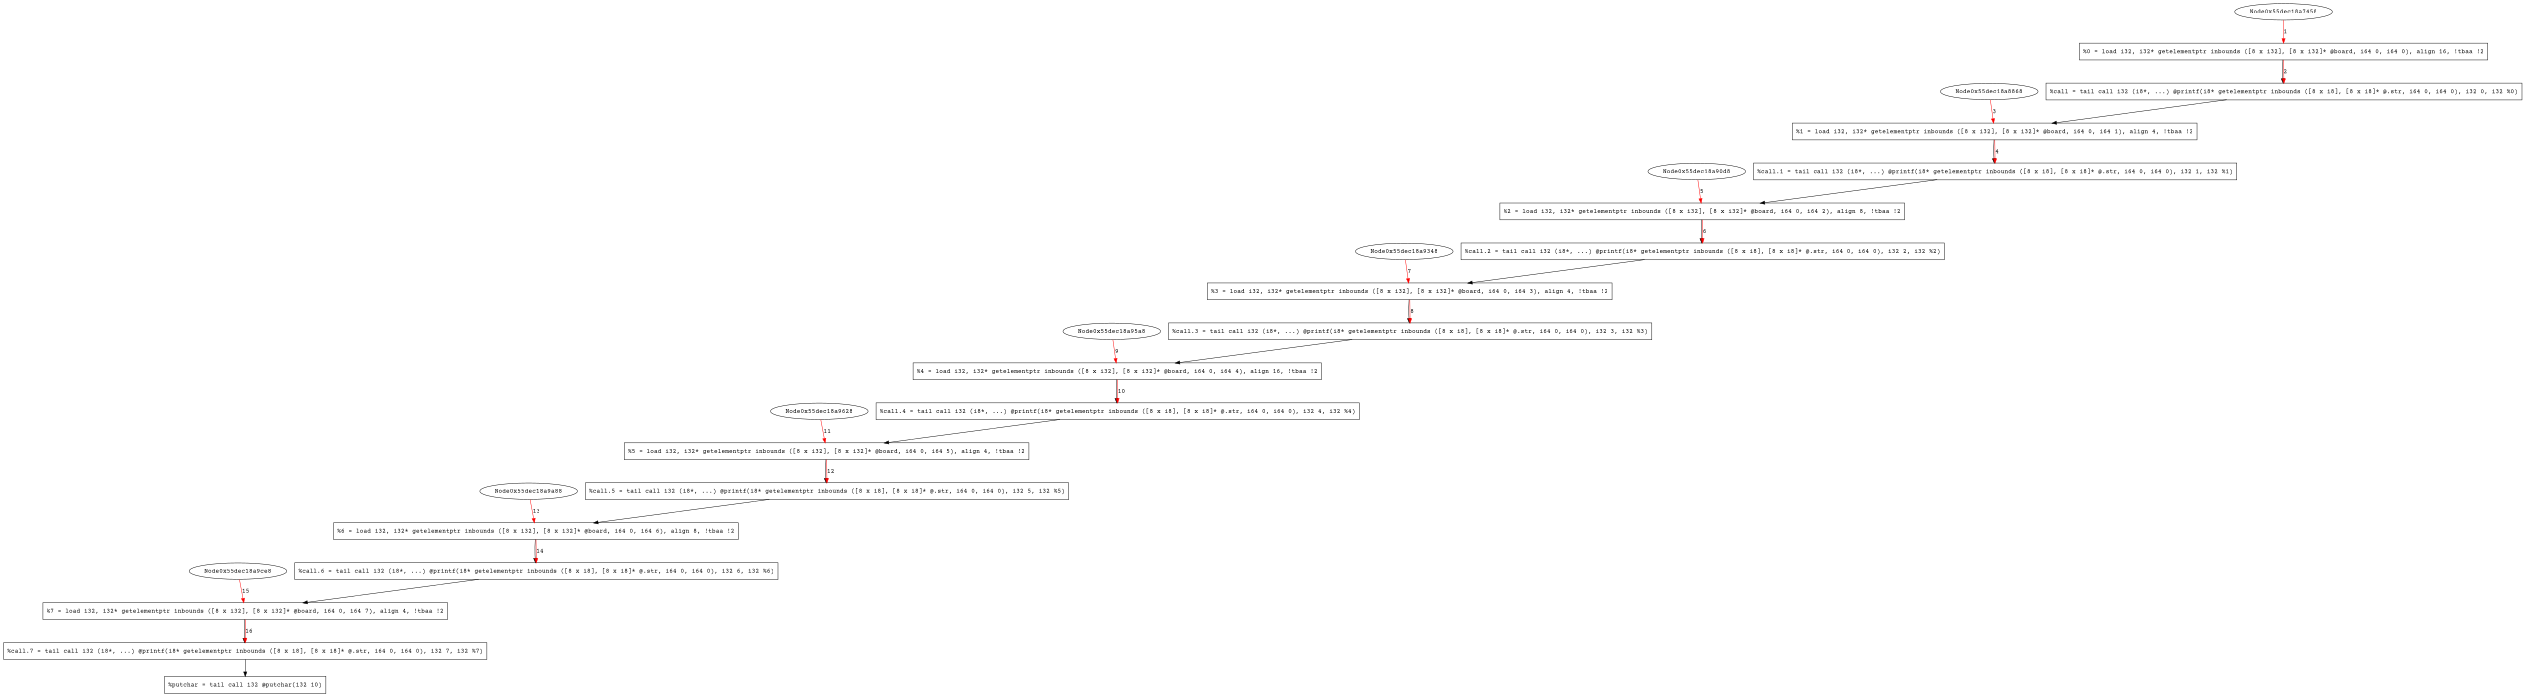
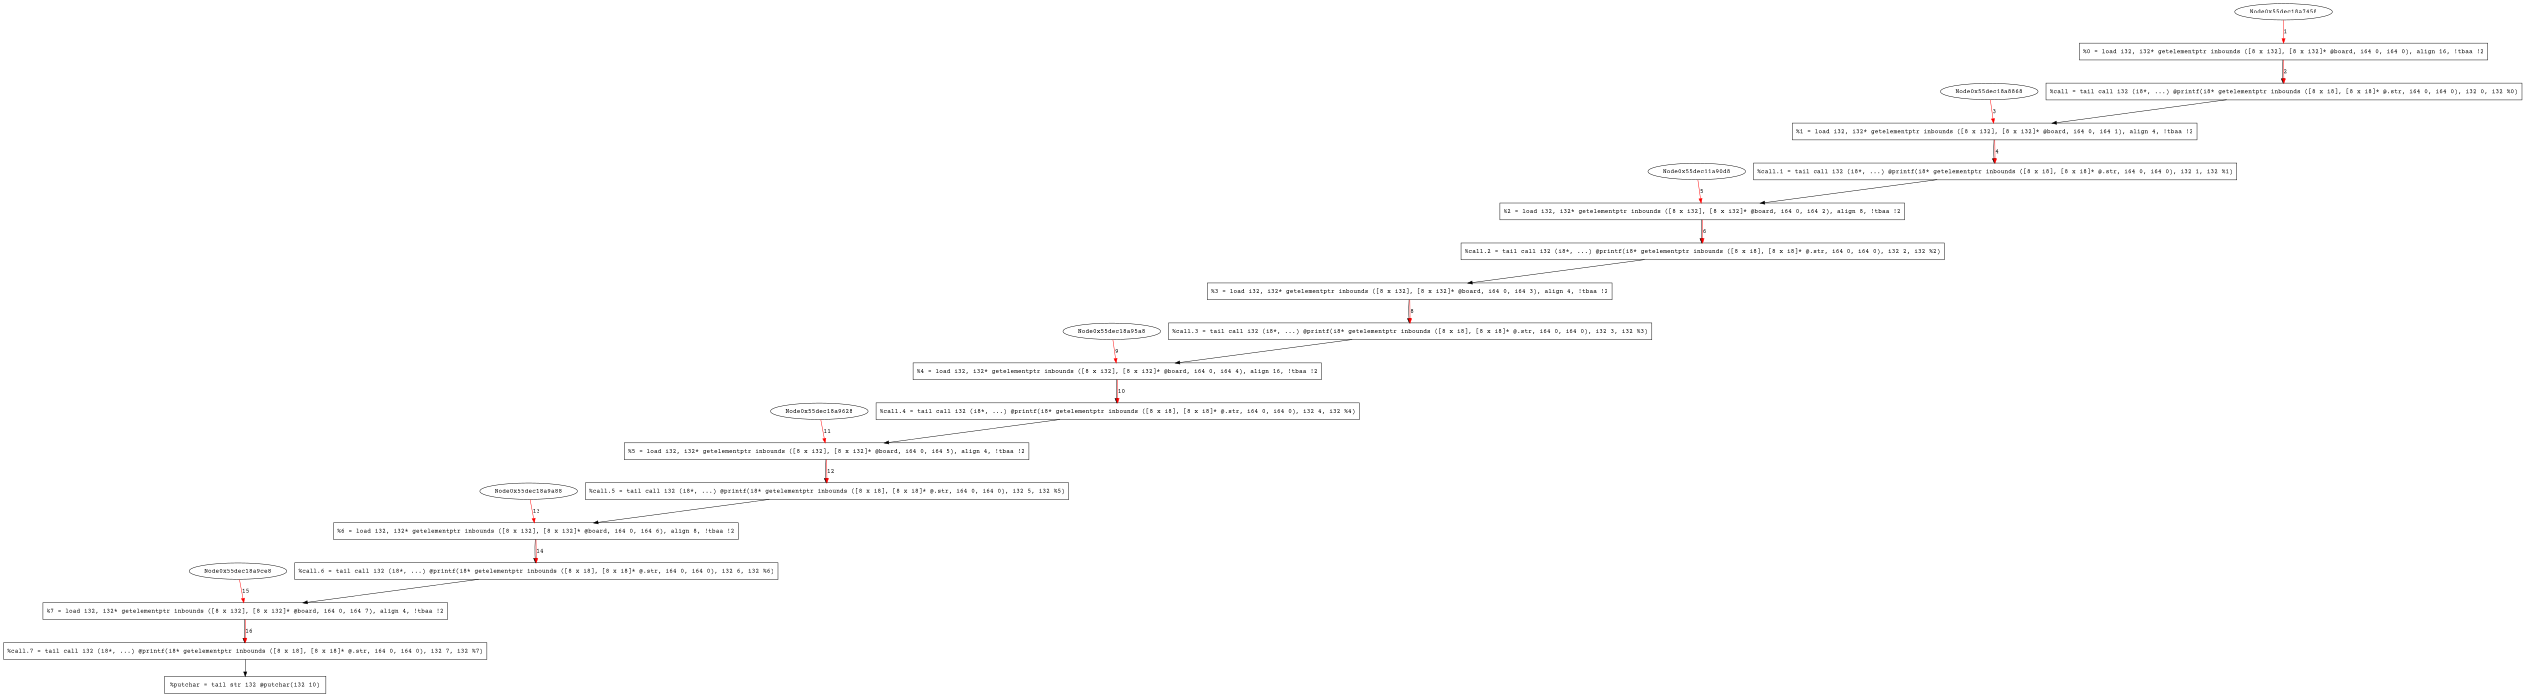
(1697, 171) -> (1697, 171)
(1404, 251) -> none
(245, 685) -> (245, 685)
